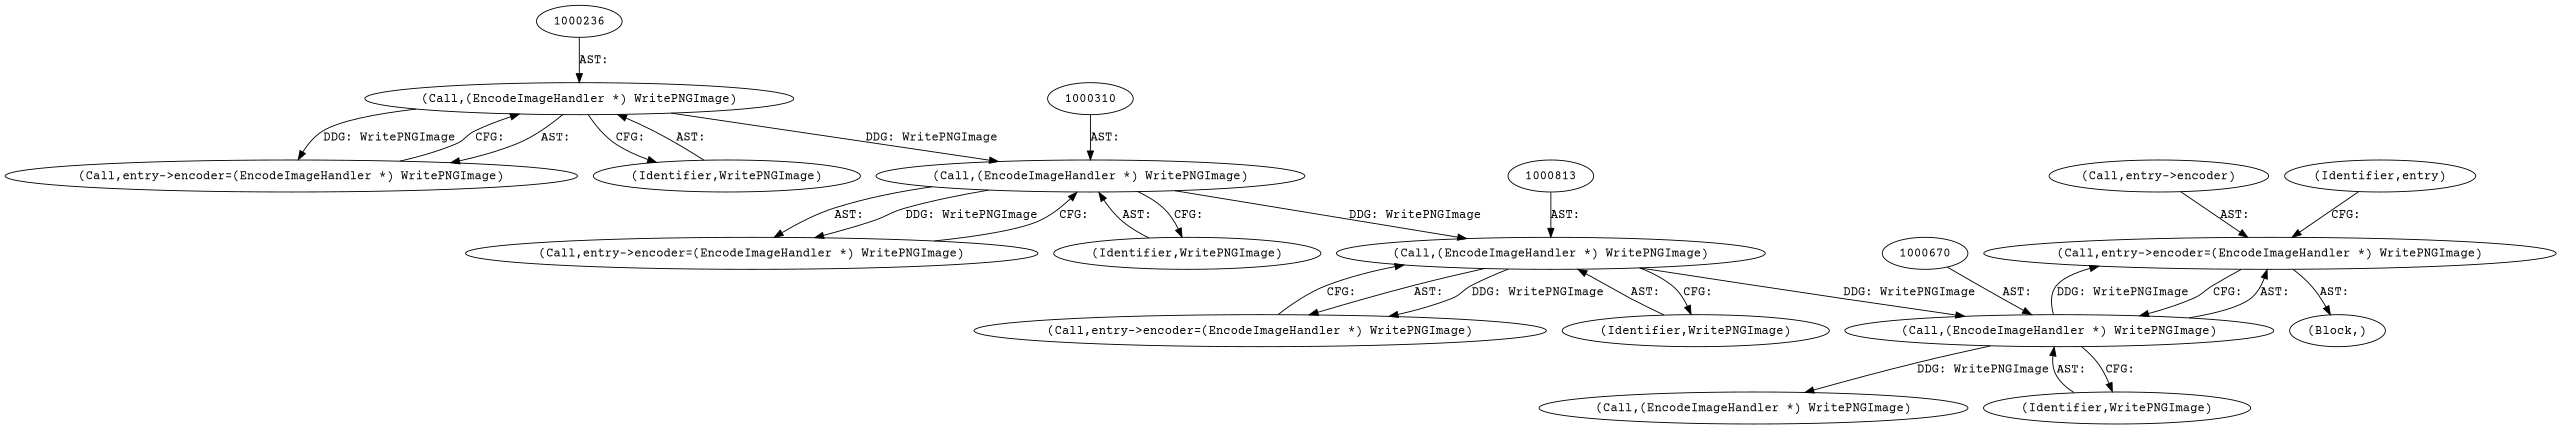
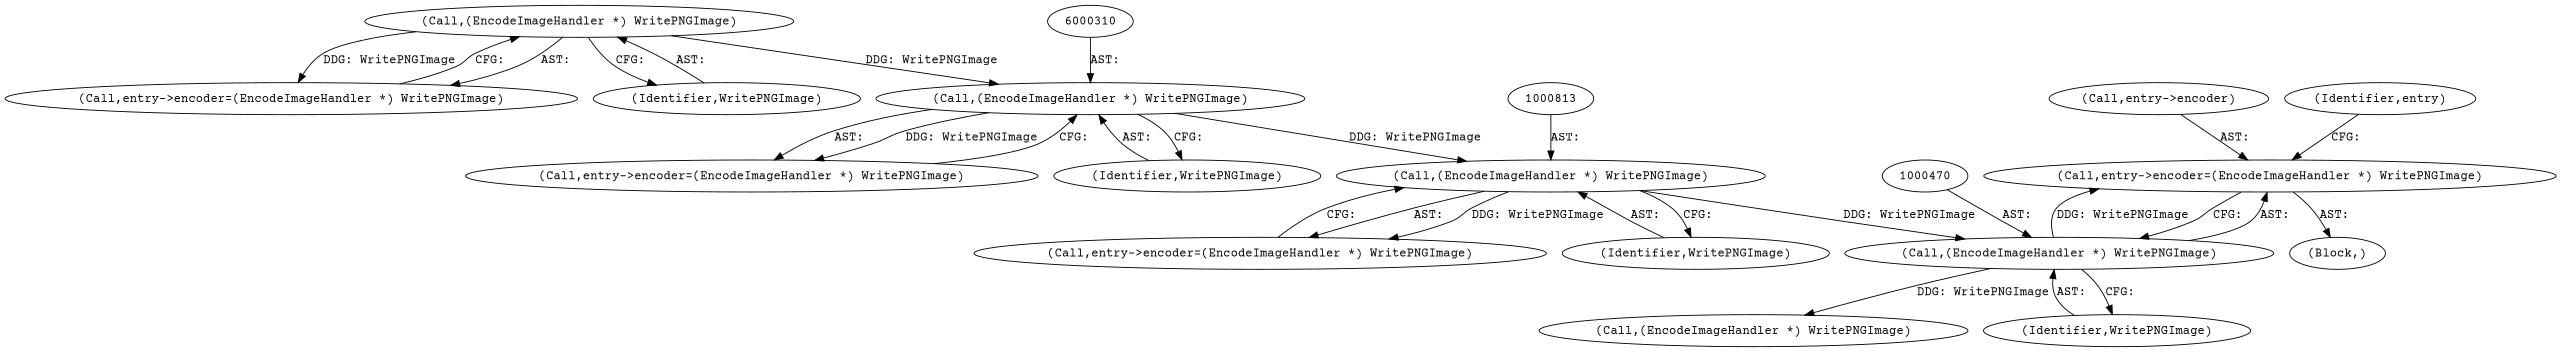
(579, 21) -> none
(1090, 99) -> (1090, 21)
(1925, 253) -> (1925, 176)
